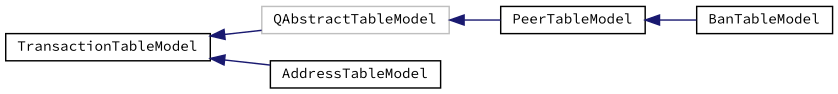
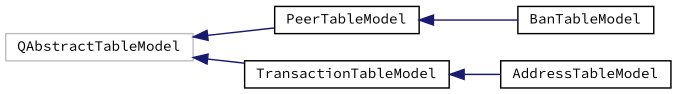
(243, 32) -> (226, 61)
